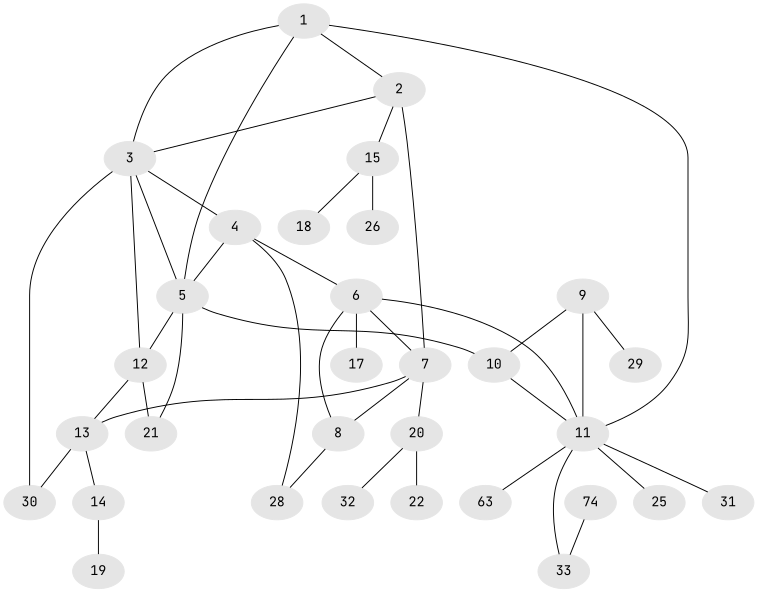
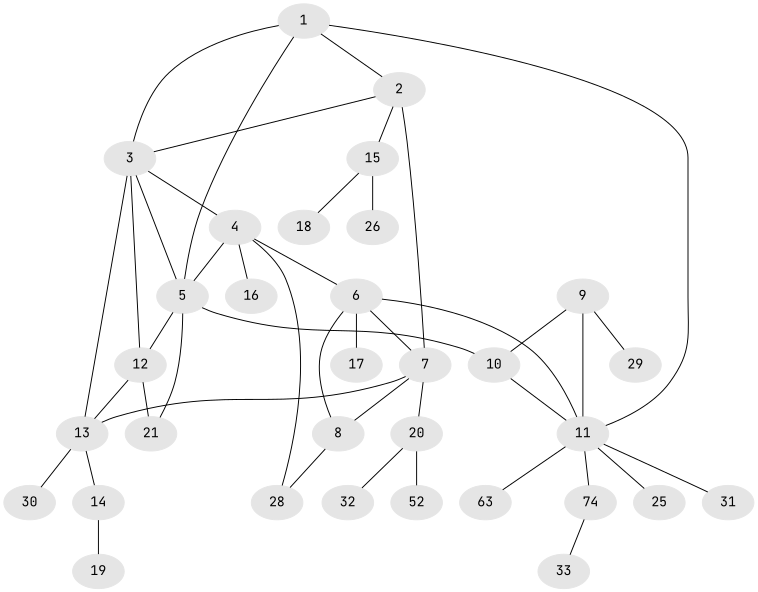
none -> (251, 296)
(30, 313) -> (106, 296)
(554, 500) -> (587, 468)
(417, 503) -> (417, 503)
